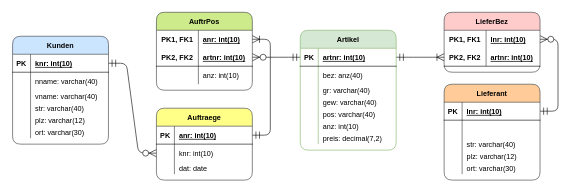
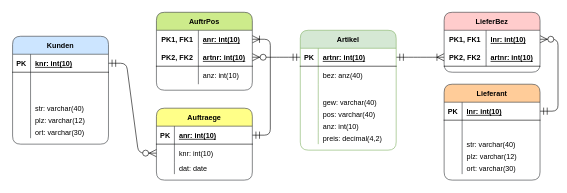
(69, 81) -> none
(357, 90) -> none
(69, 96) -> none
(355, 139) -> (355, 139)
